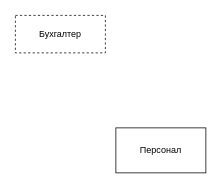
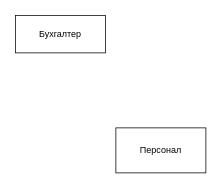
(60, 34) -> (60, 34)
